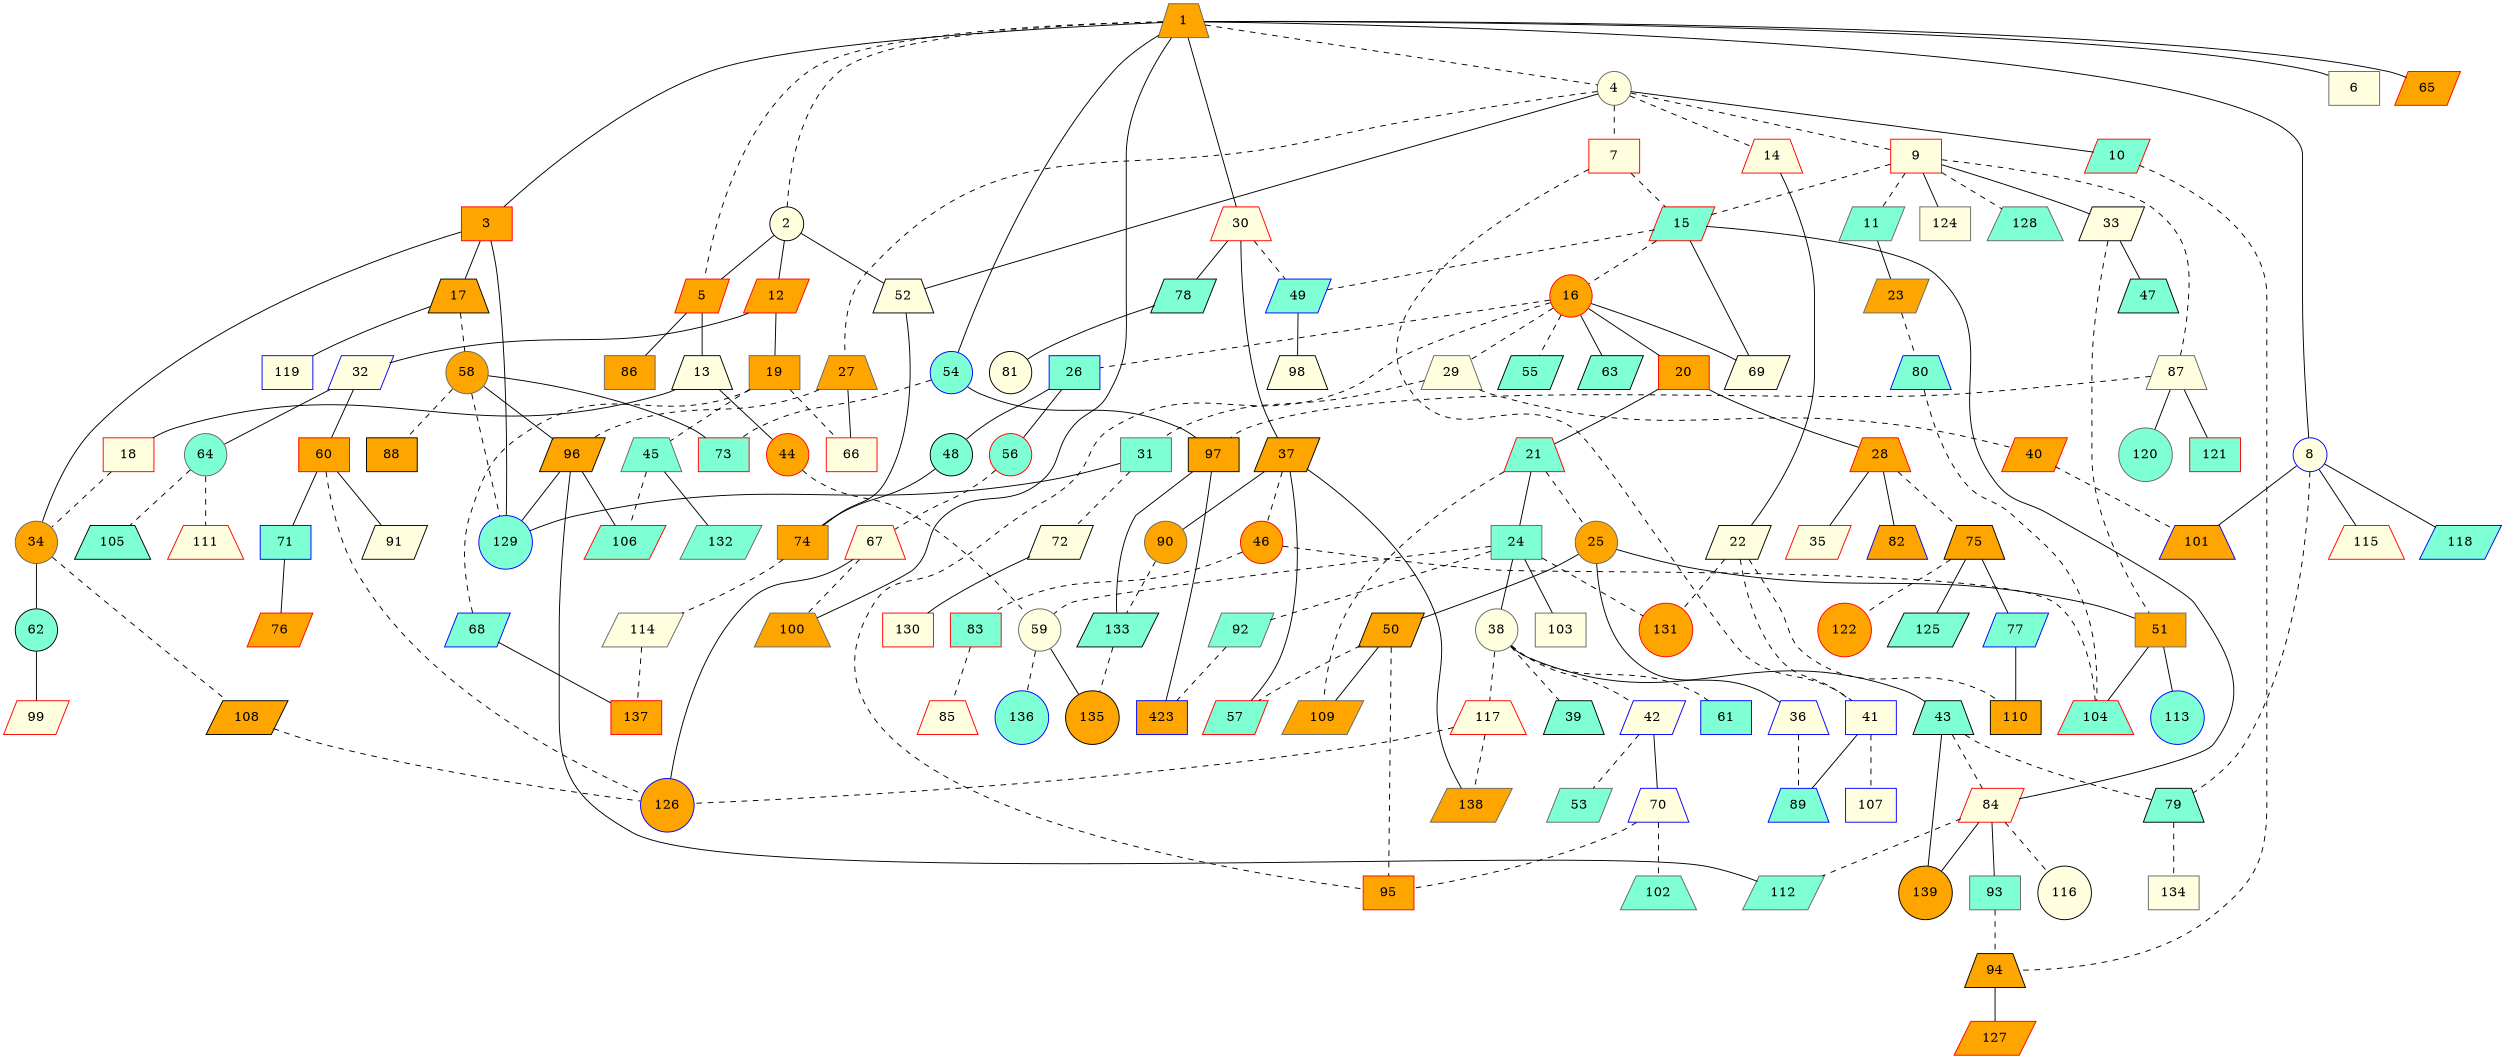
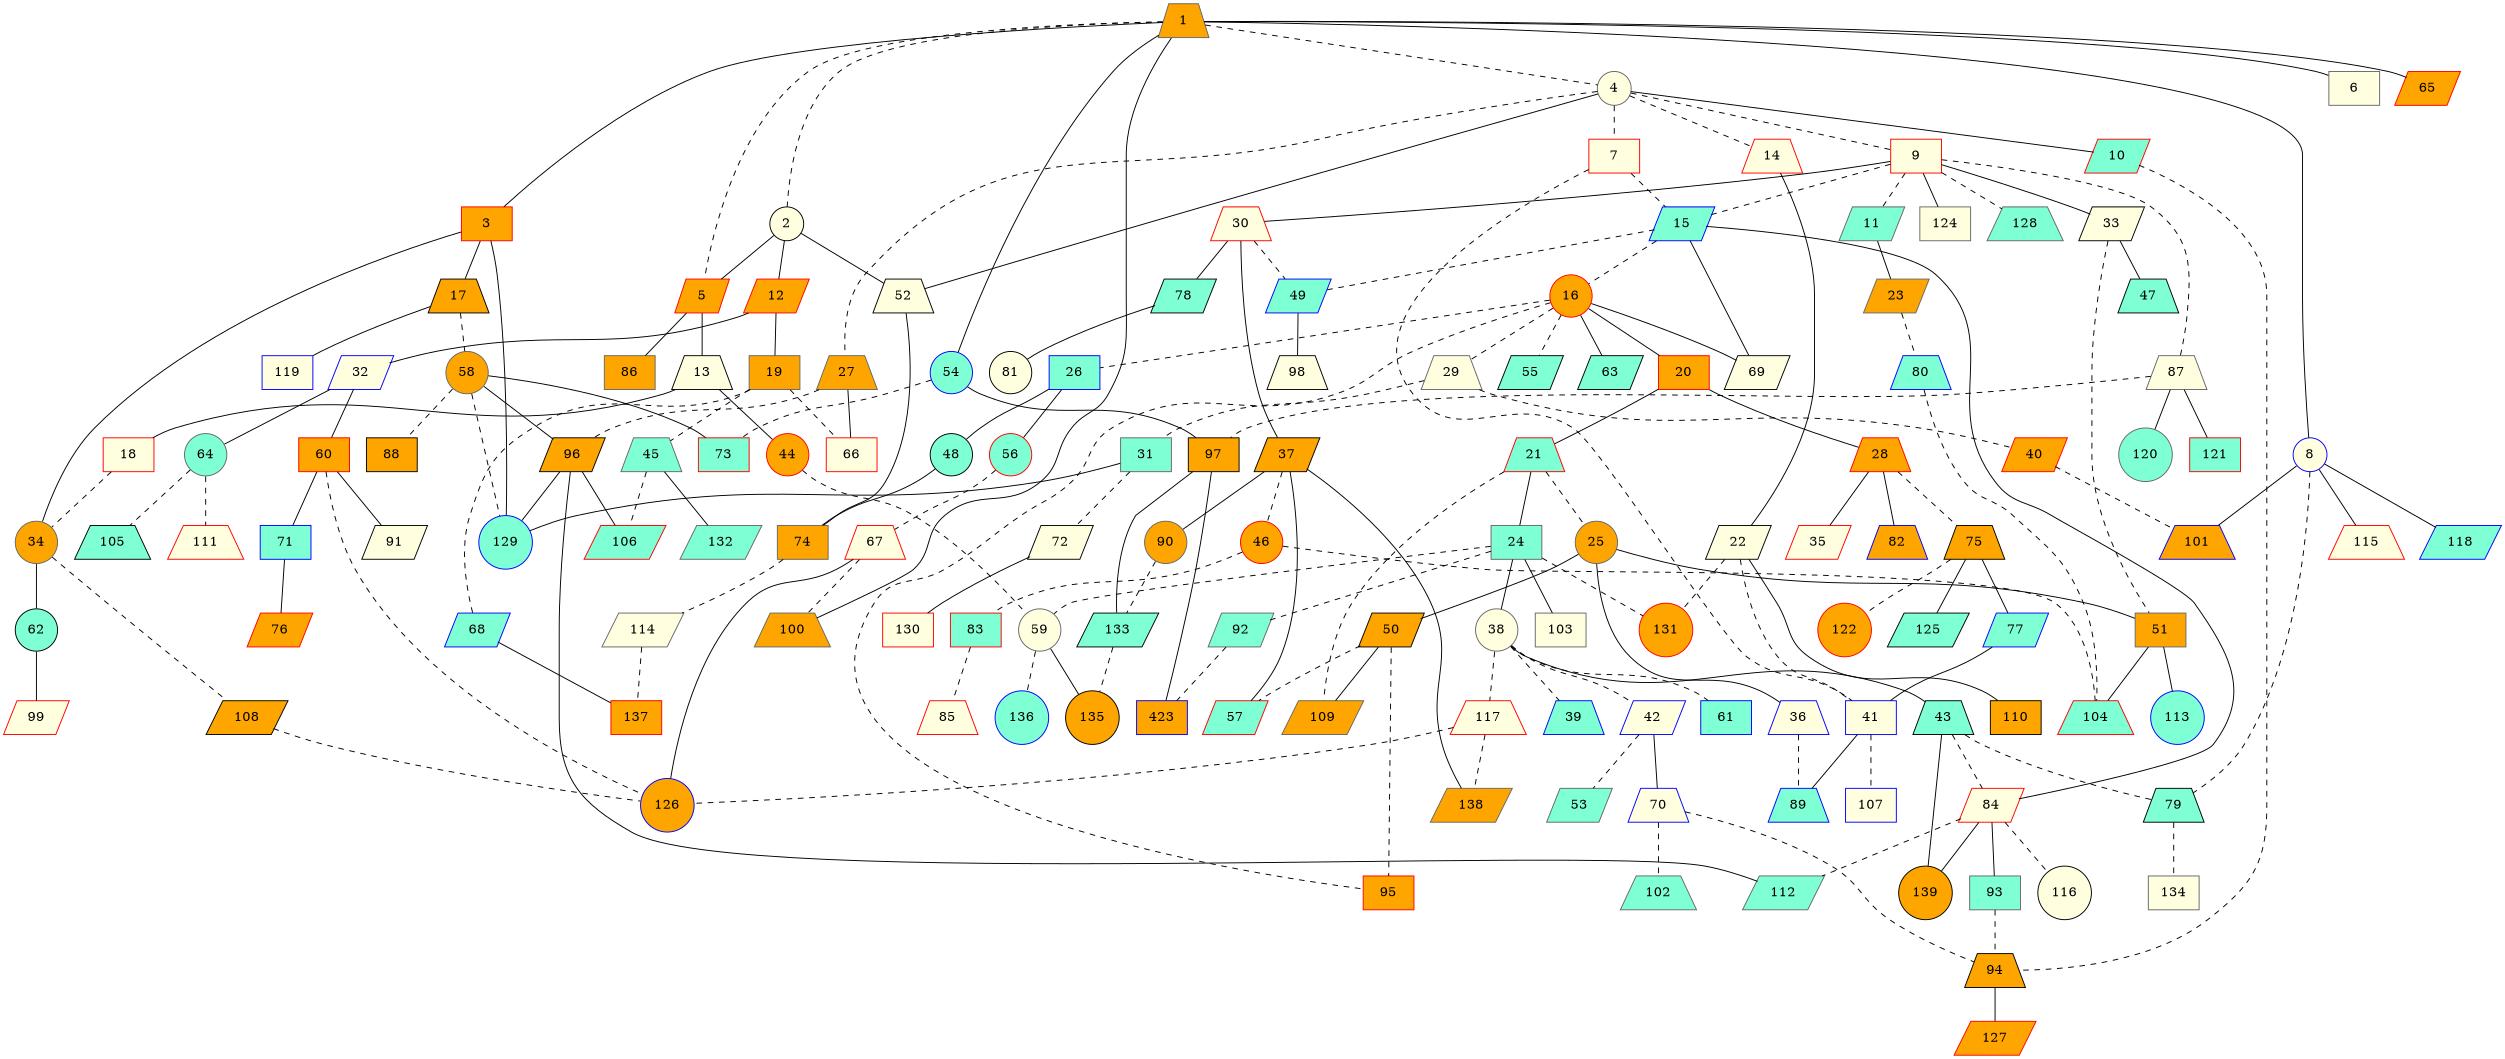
(1212, 122) -> (1578, 197)
(1682, 224) -> (1682, 224)
(1824, 666) -> (1824, 666)
(2016, 674) -> (1941, 673)
(1574, 718) -> (1574, 718)
(1517, 867) -> (1845, 876)
